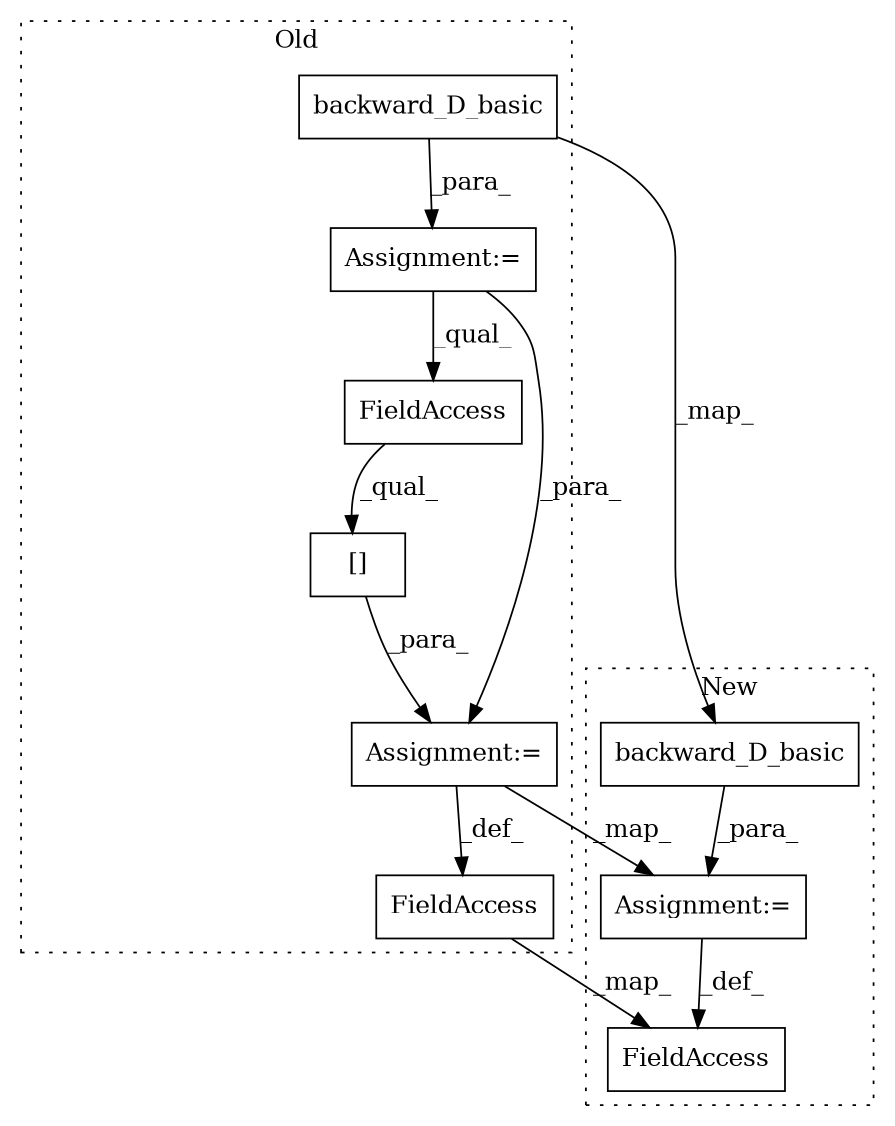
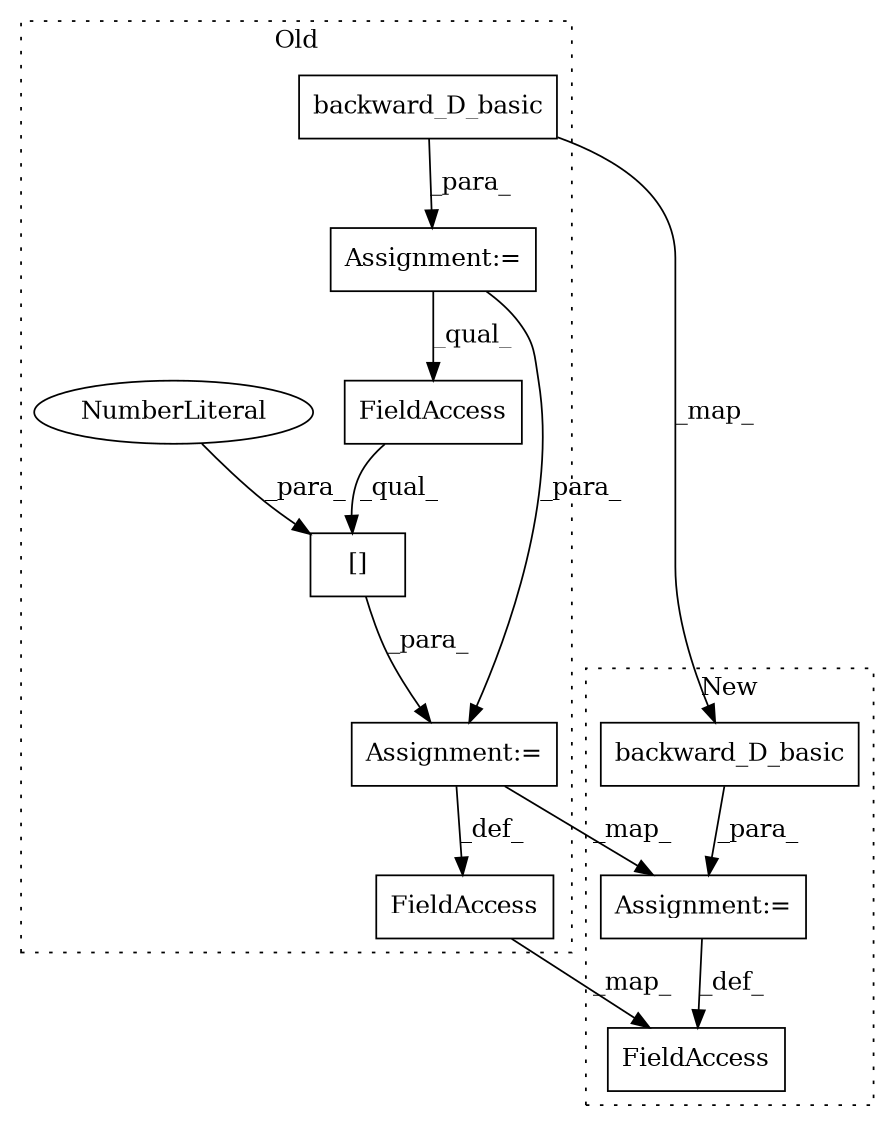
none -> (174, 412)
